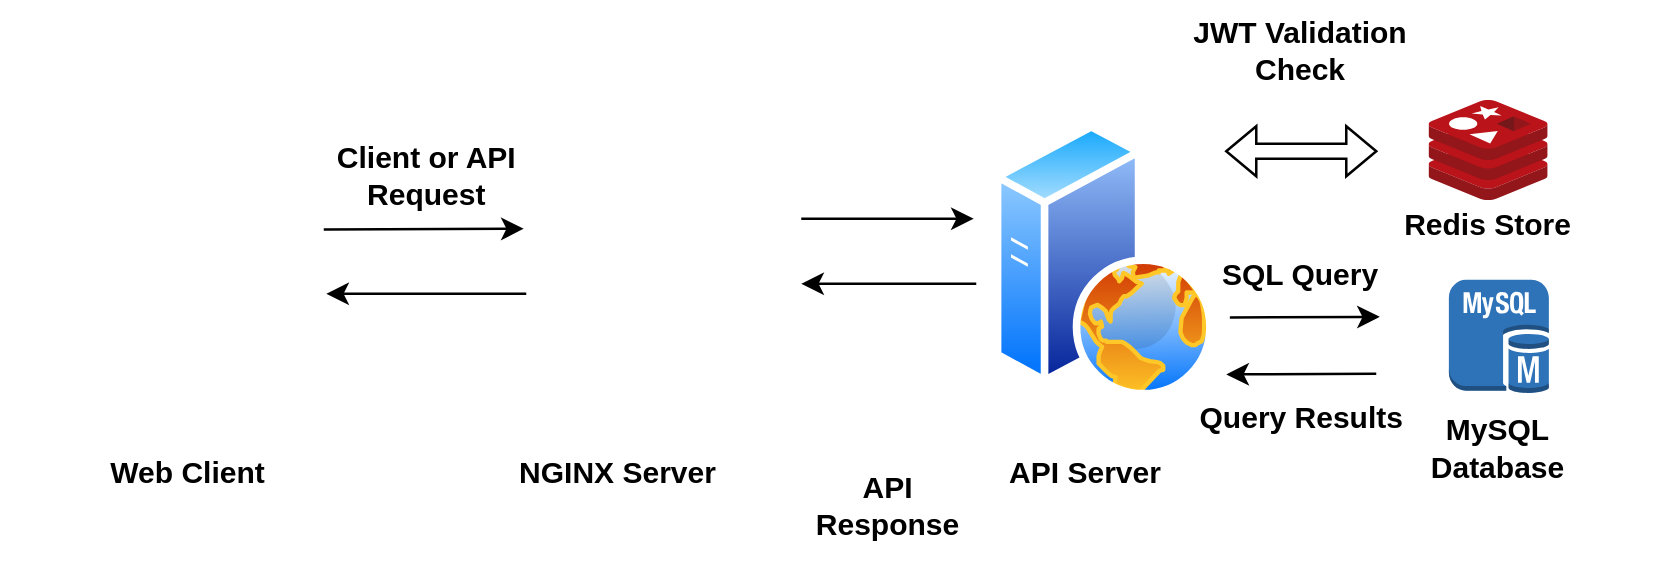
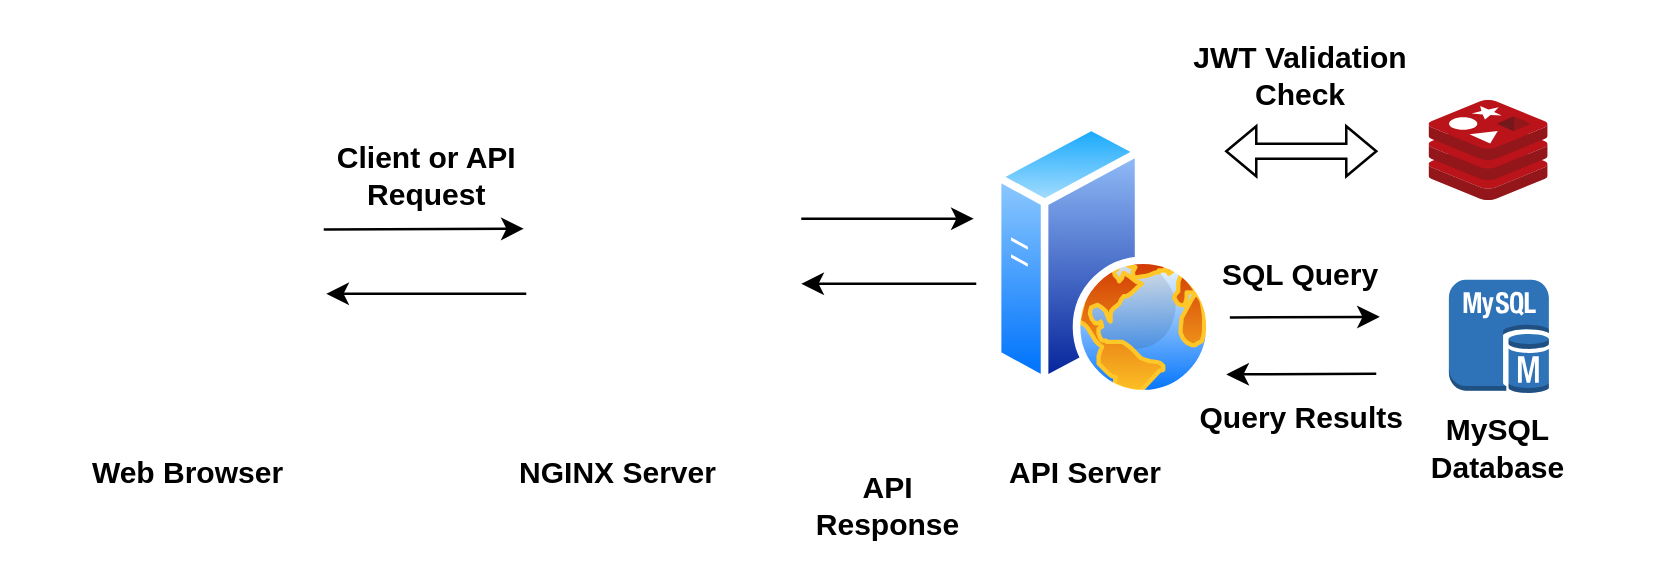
(1301, 51) -> (1301, 76)
(1489, 226) -> none
(189, 474) -> (189, 474)
